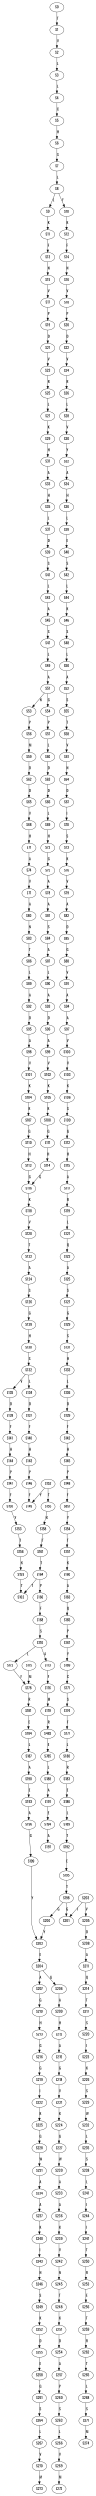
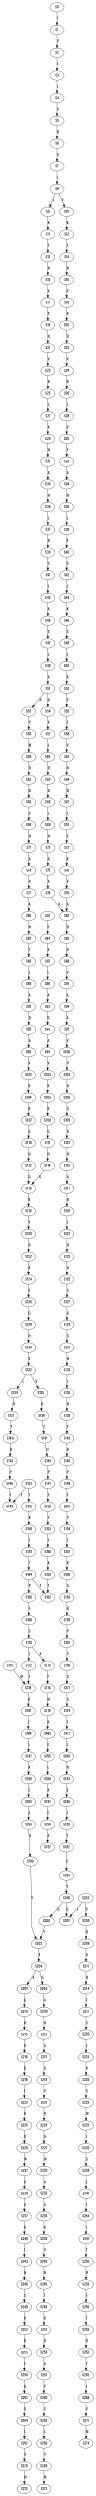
(48, 903) -> (56, 904)
(30, 1245) -> (30, 1245)
